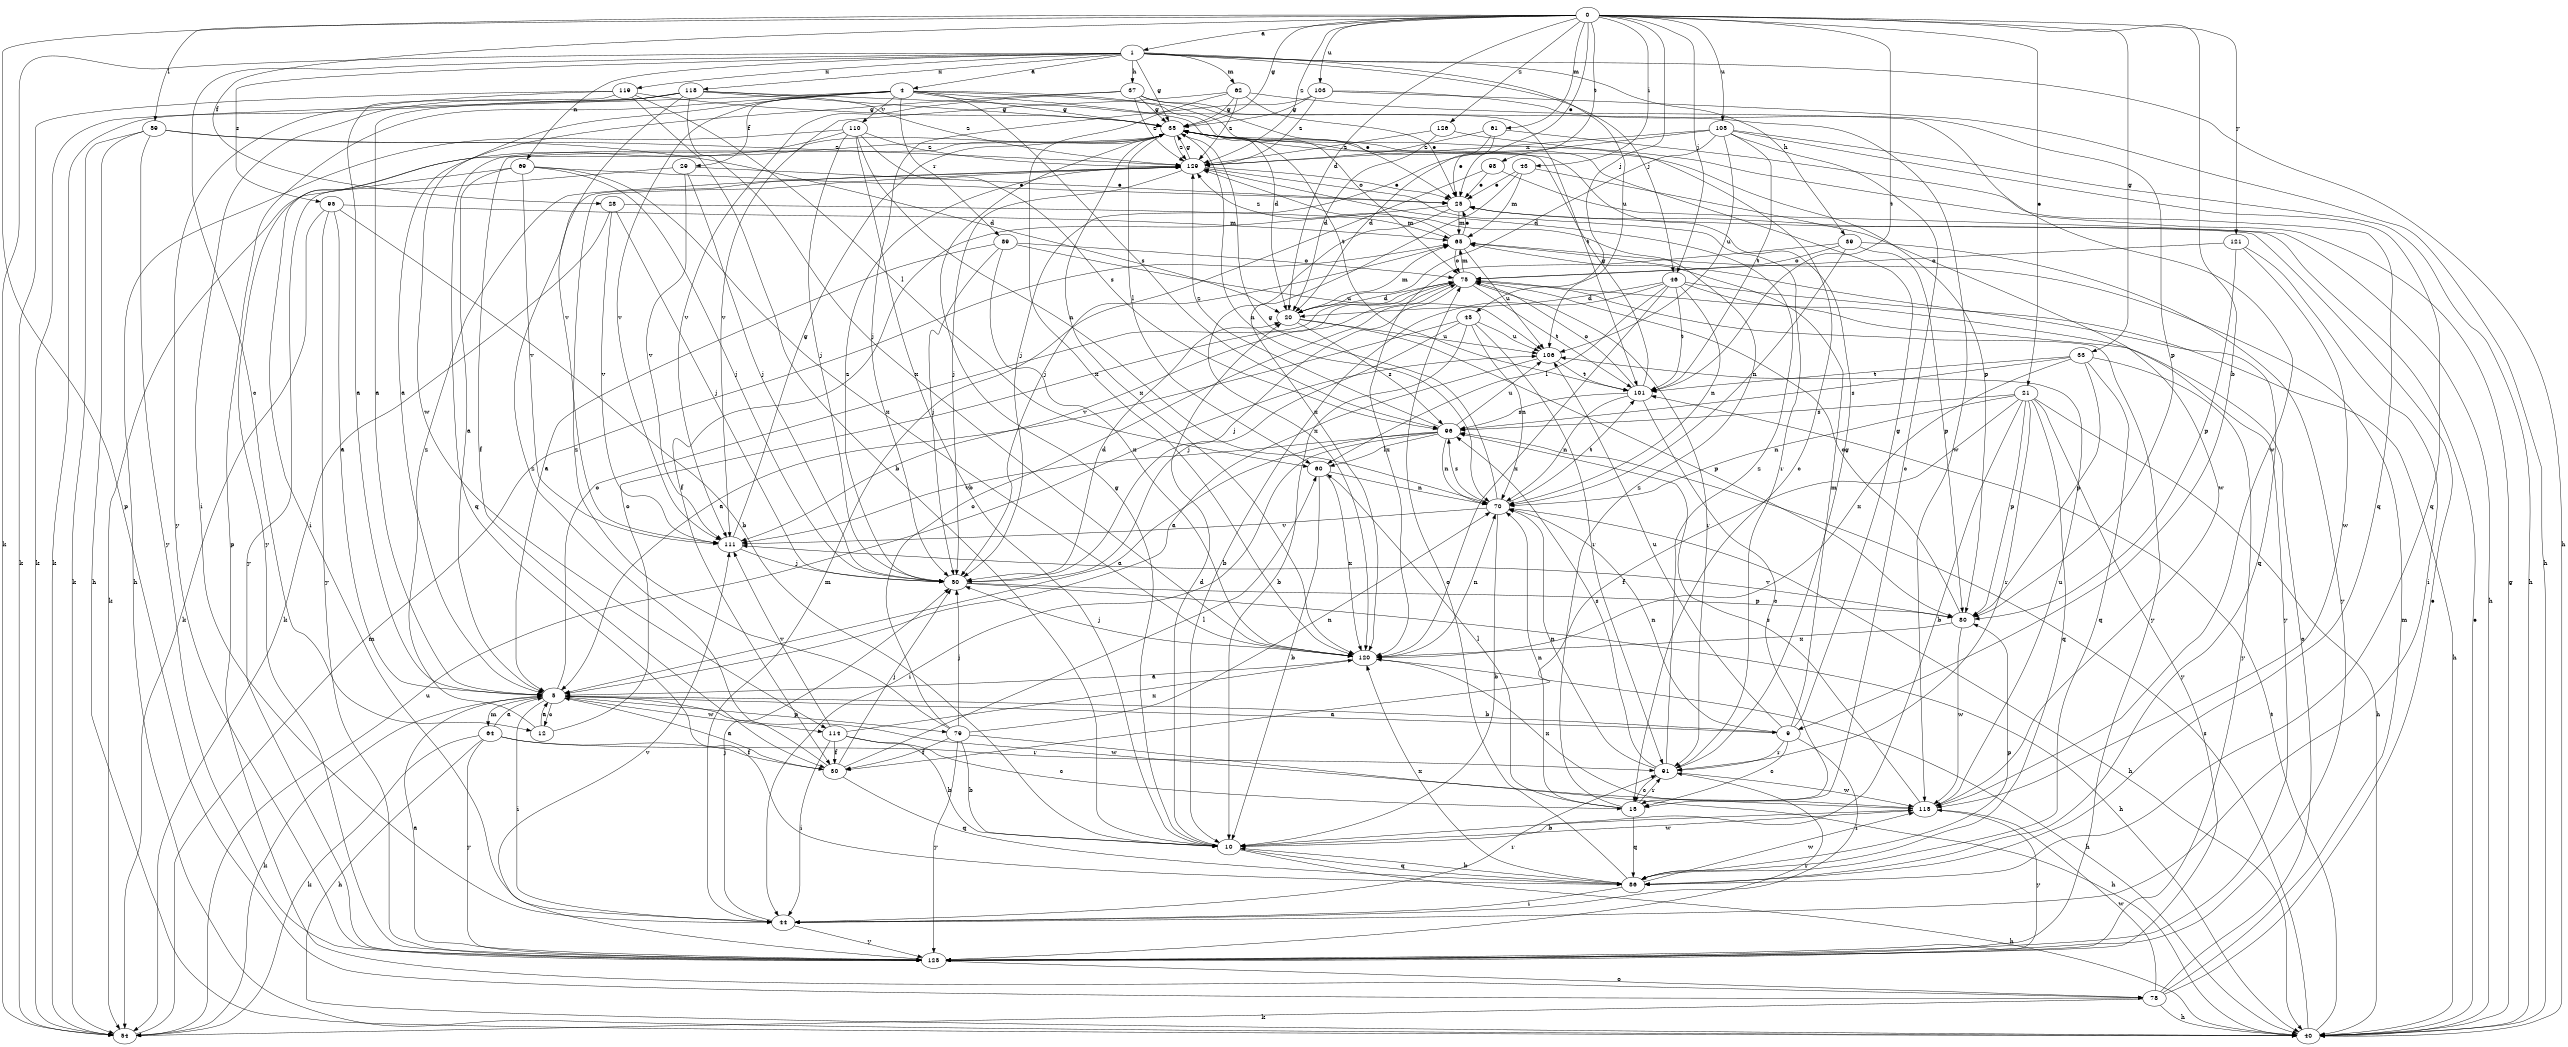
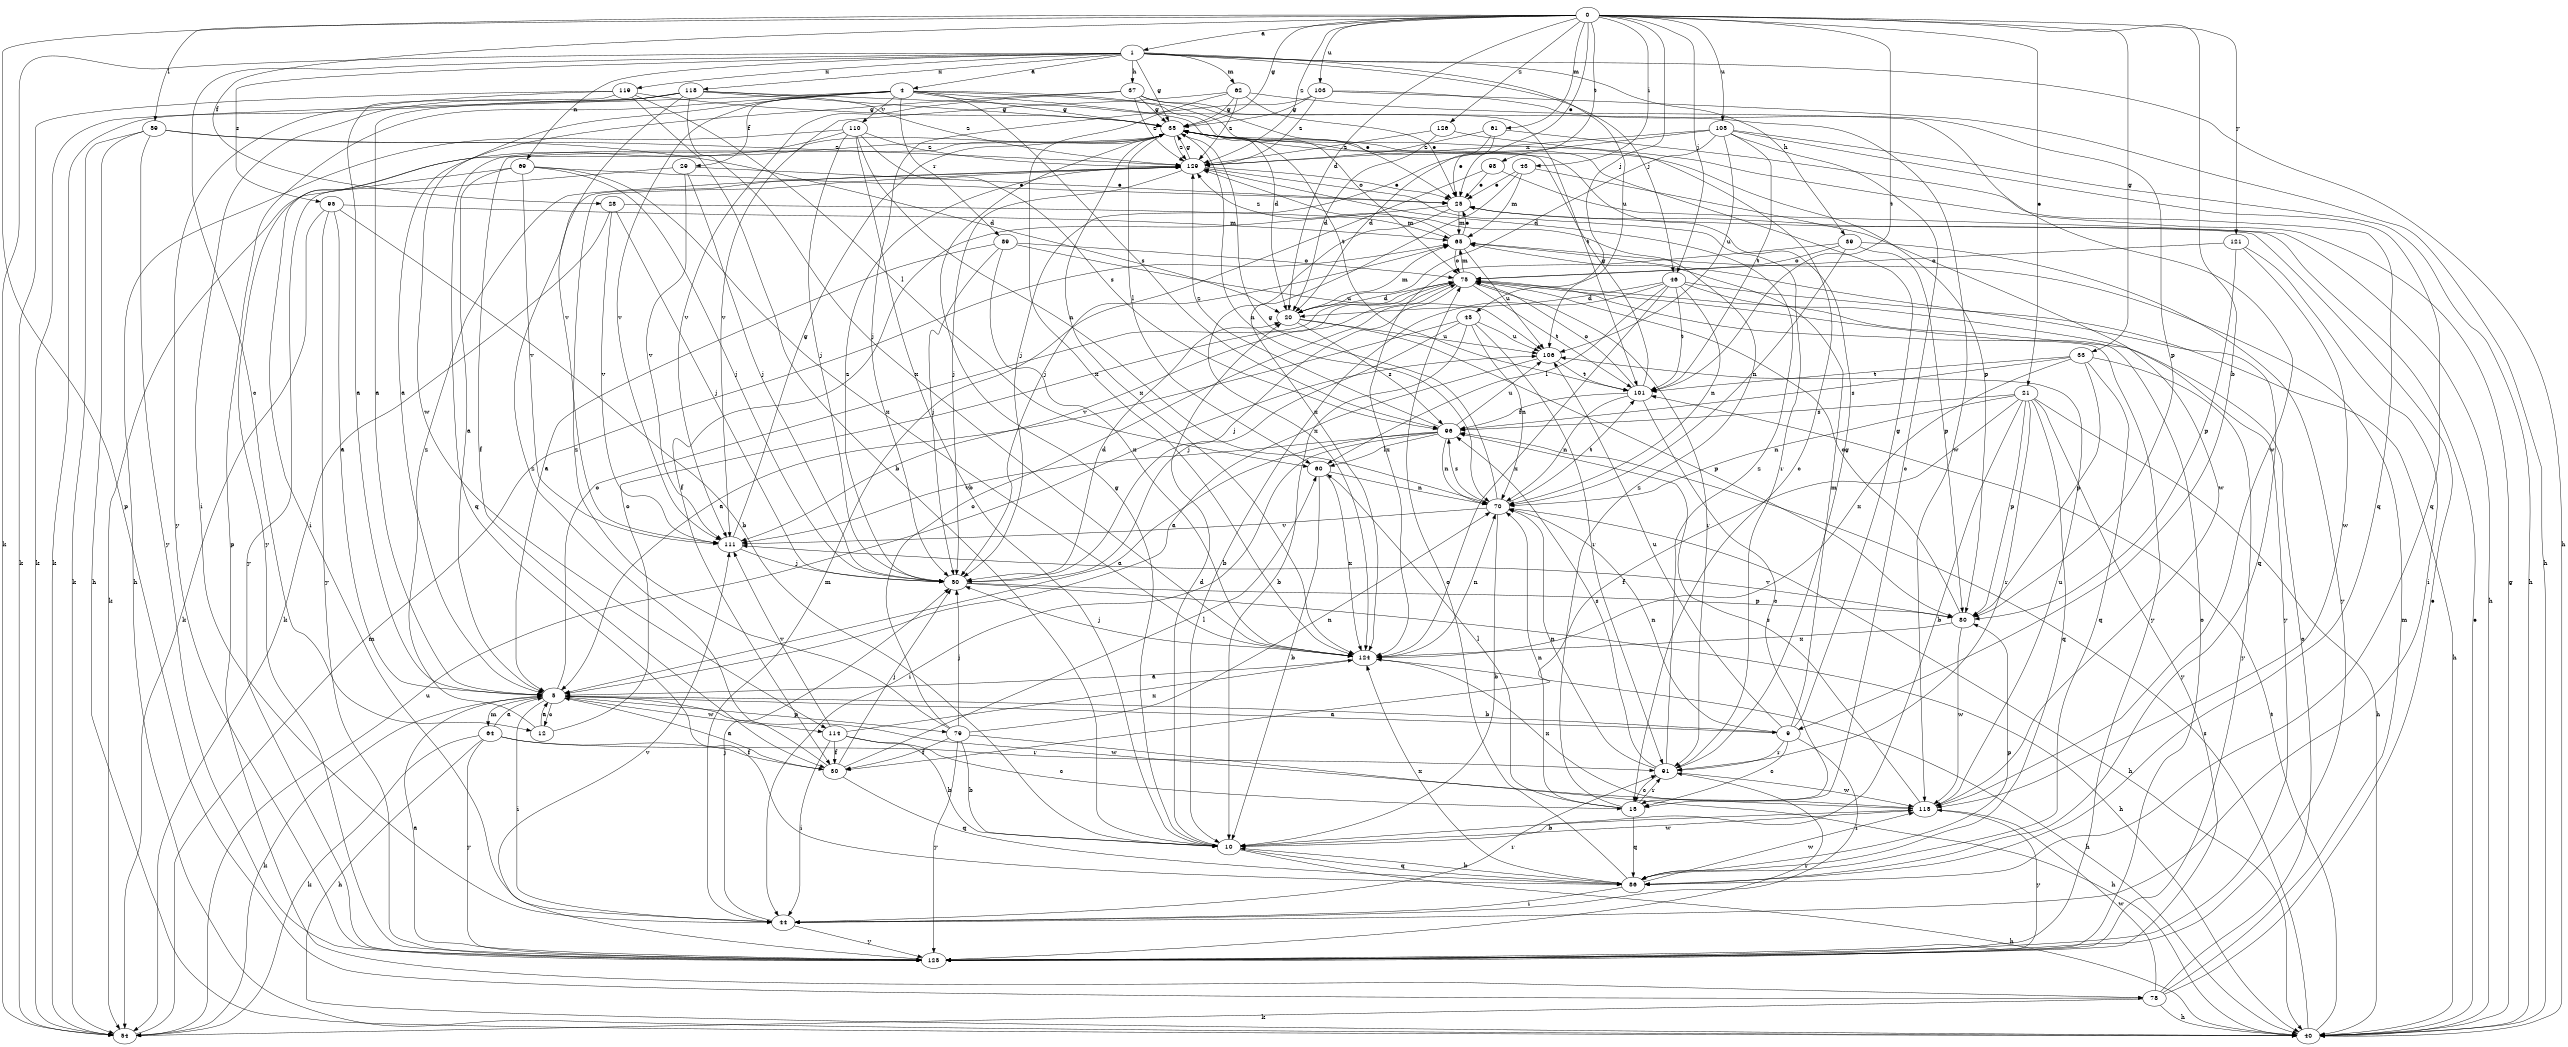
(1520, 412) -> (1520, 412)
(1365, 658) -> (1365, 658)
(1542, 979) -> (2094, 934)
